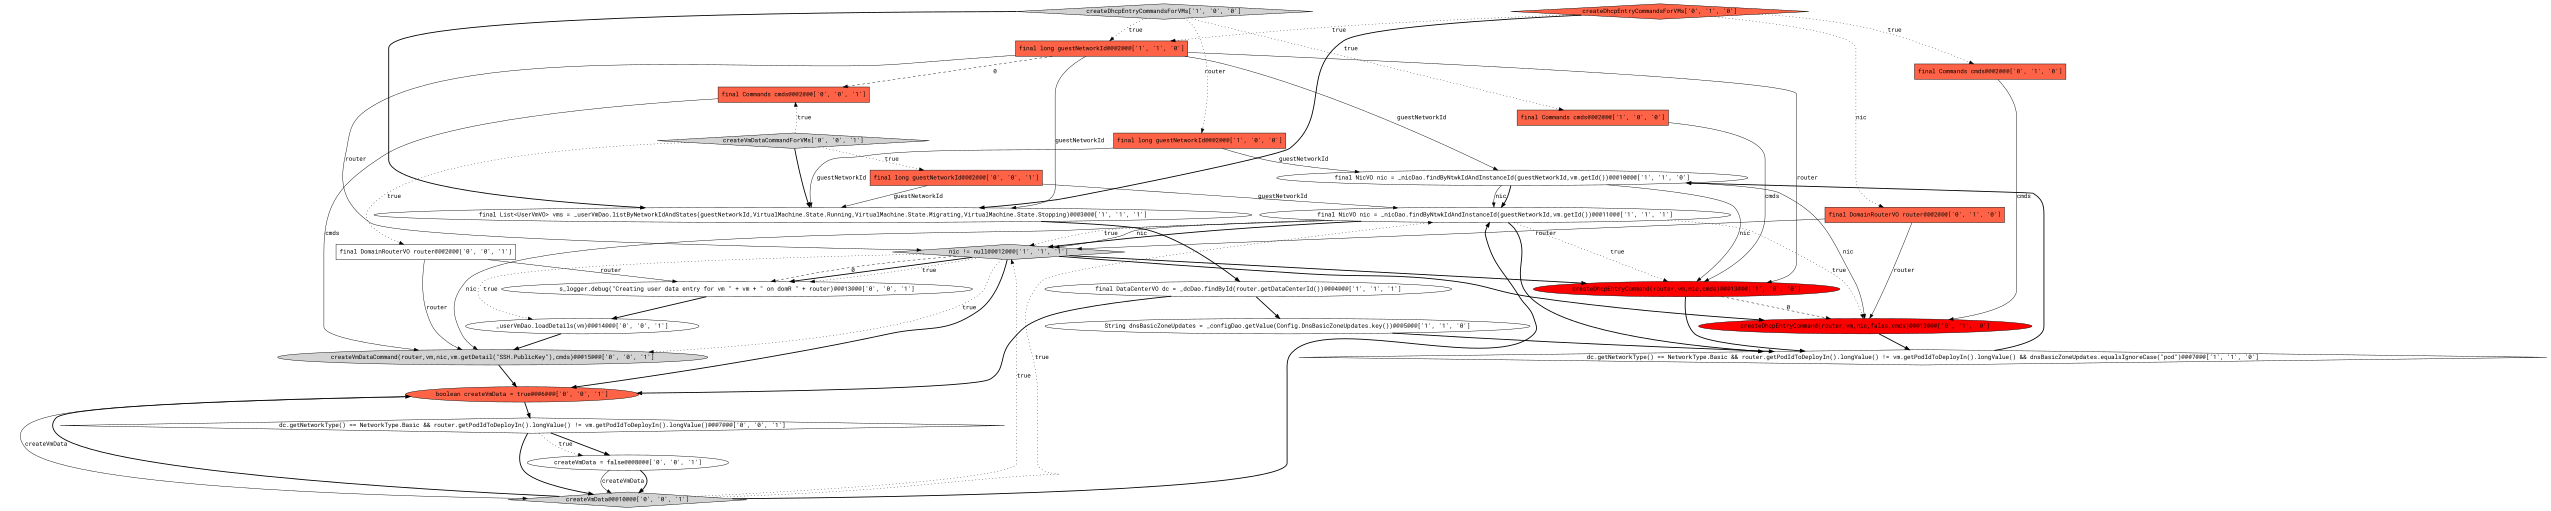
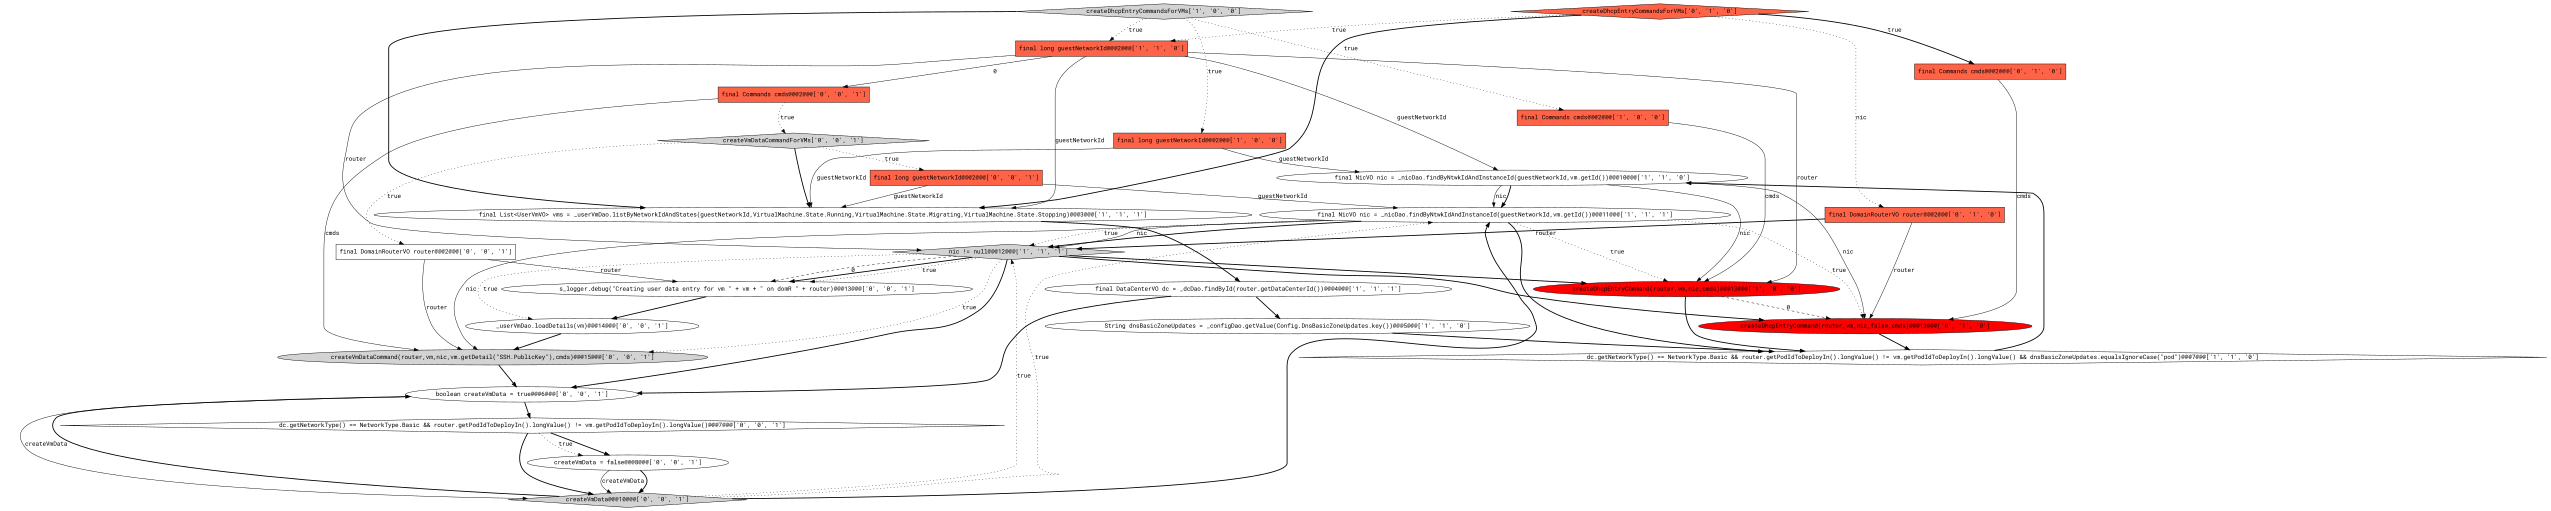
(1866, 28) -> (1866, 28)
(950, 71) -> (950, 71)
(1215, 72) -> (1215, 72)
(797, 120) -> (778, 116)
(1453, 234) -> (1453, 234)
(522, 394) -> (522, 394)
